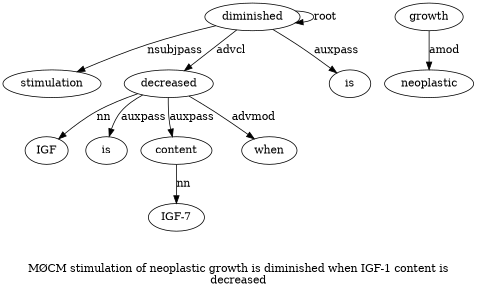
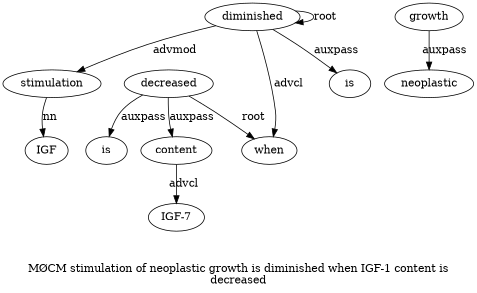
(214, 48) -> (270, 79)
(175, 50) -> (175, 50)
(444, 50) -> (444, 50)
(99, 110) -> (43, 113)
(254, 117) -> (254, 117)
(184, 184) -> (184, 184)
